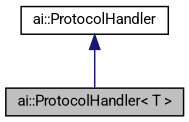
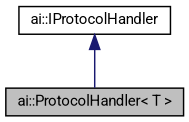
(95, 20) -> (95, 20)
